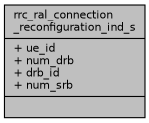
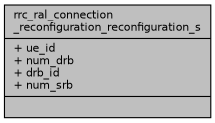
(75, 27) -> (108, 27)
